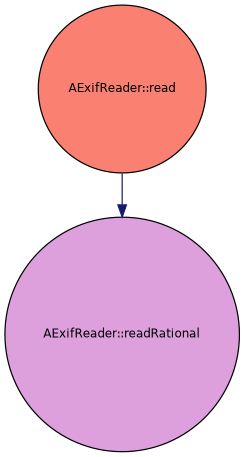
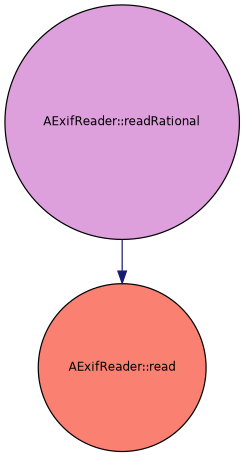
(122, 189) -> (122, 255)
